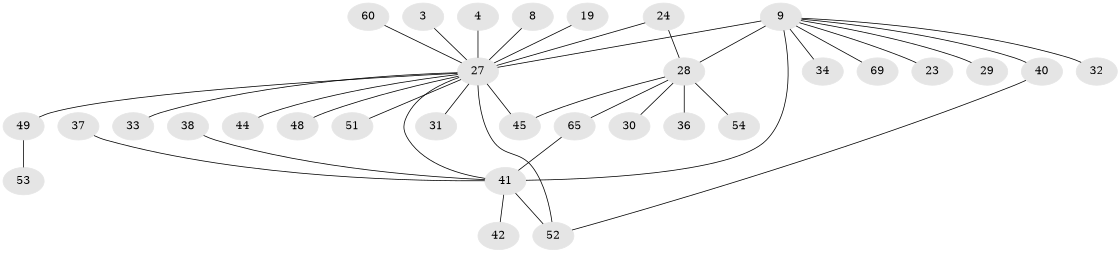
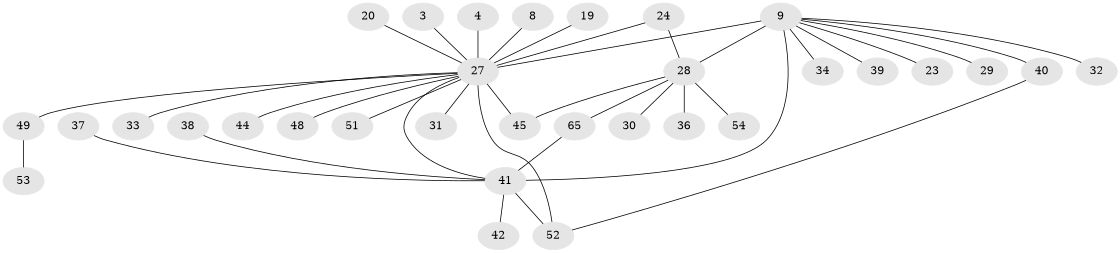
(368, 17) -> (368, 17)
(878, 72) -> (878, 72)
